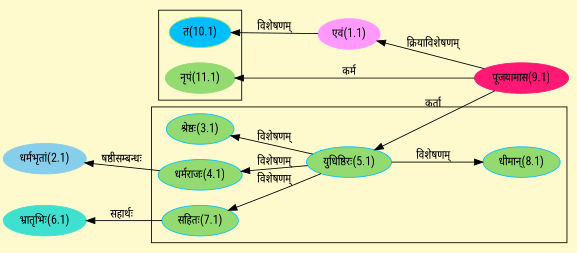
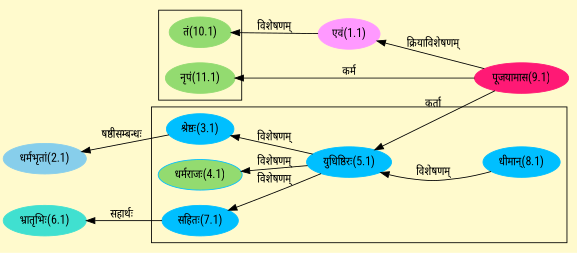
(200, 32) -> (200, 32)
(200, 129) -> (200, 129)
(349, 162) -> (349, 162)
(433, 162) -> (440, 180)
(522, 162) -> (522, 162)
(127, 167) -> (129, 142)
(200, 221) -> (200, 221)
